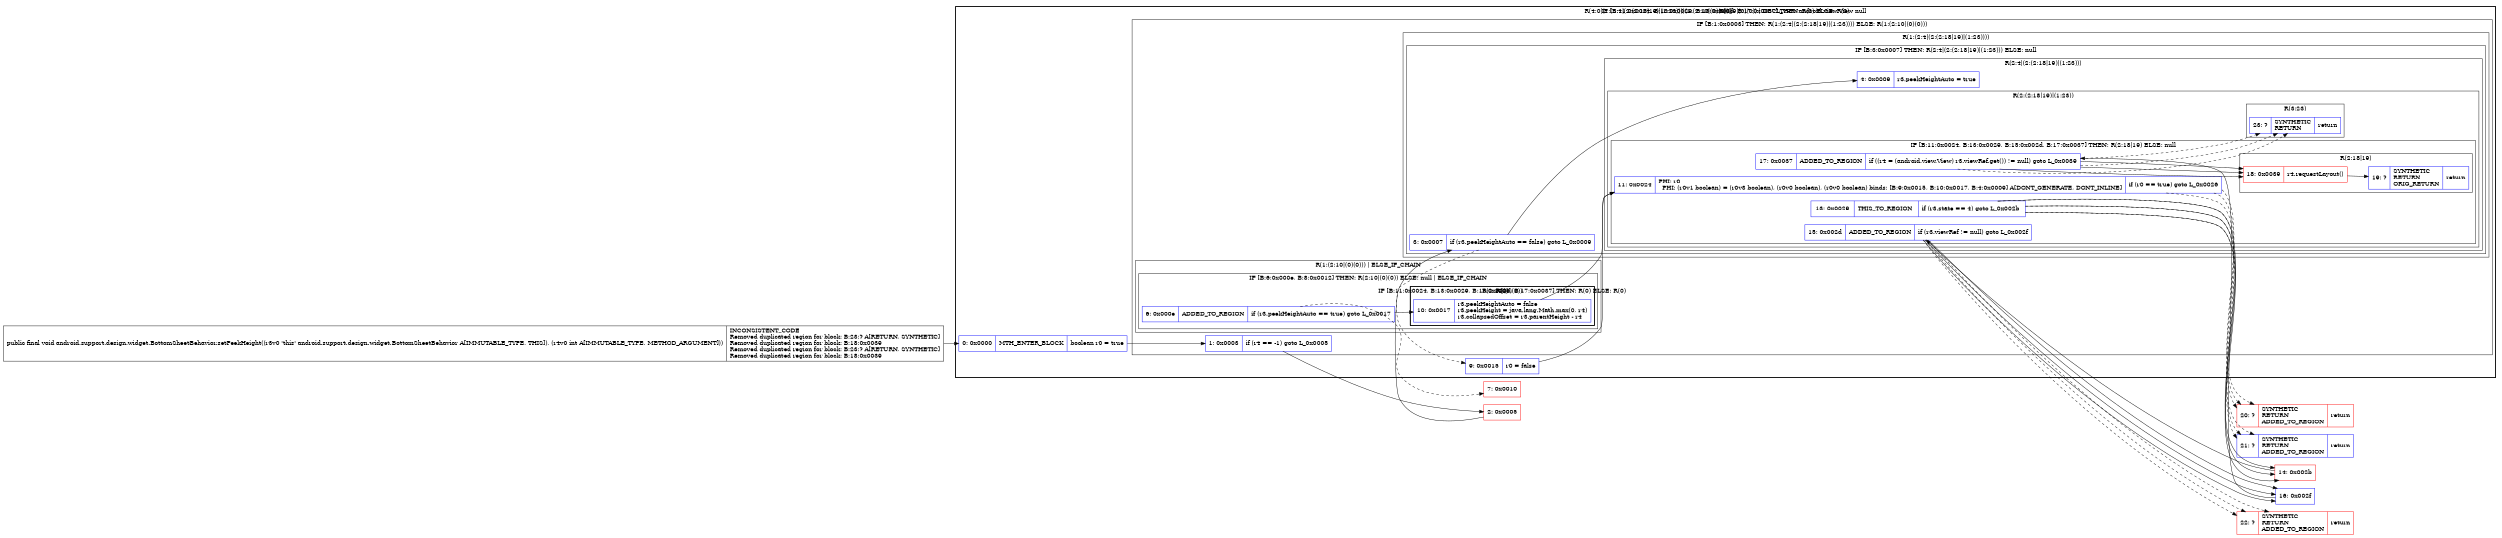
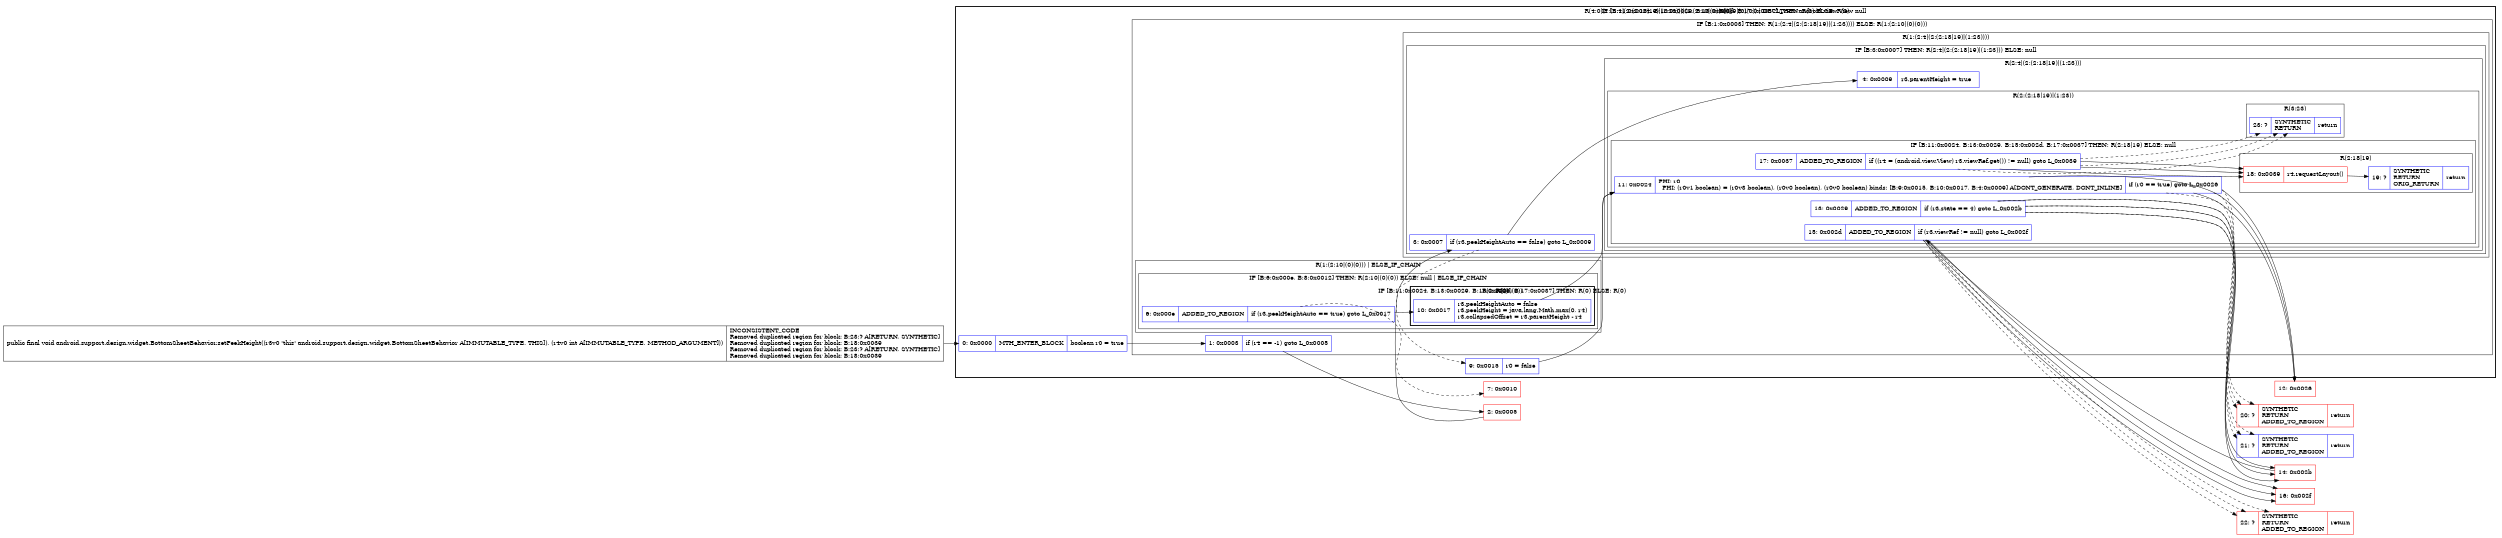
(1937, 79) -> (1936, 79)
(2229, 194) -> none
(1885, 209) -> (1886, 209)
none -> (2295, 389)
(2295, 496) -> (2295, 496)
